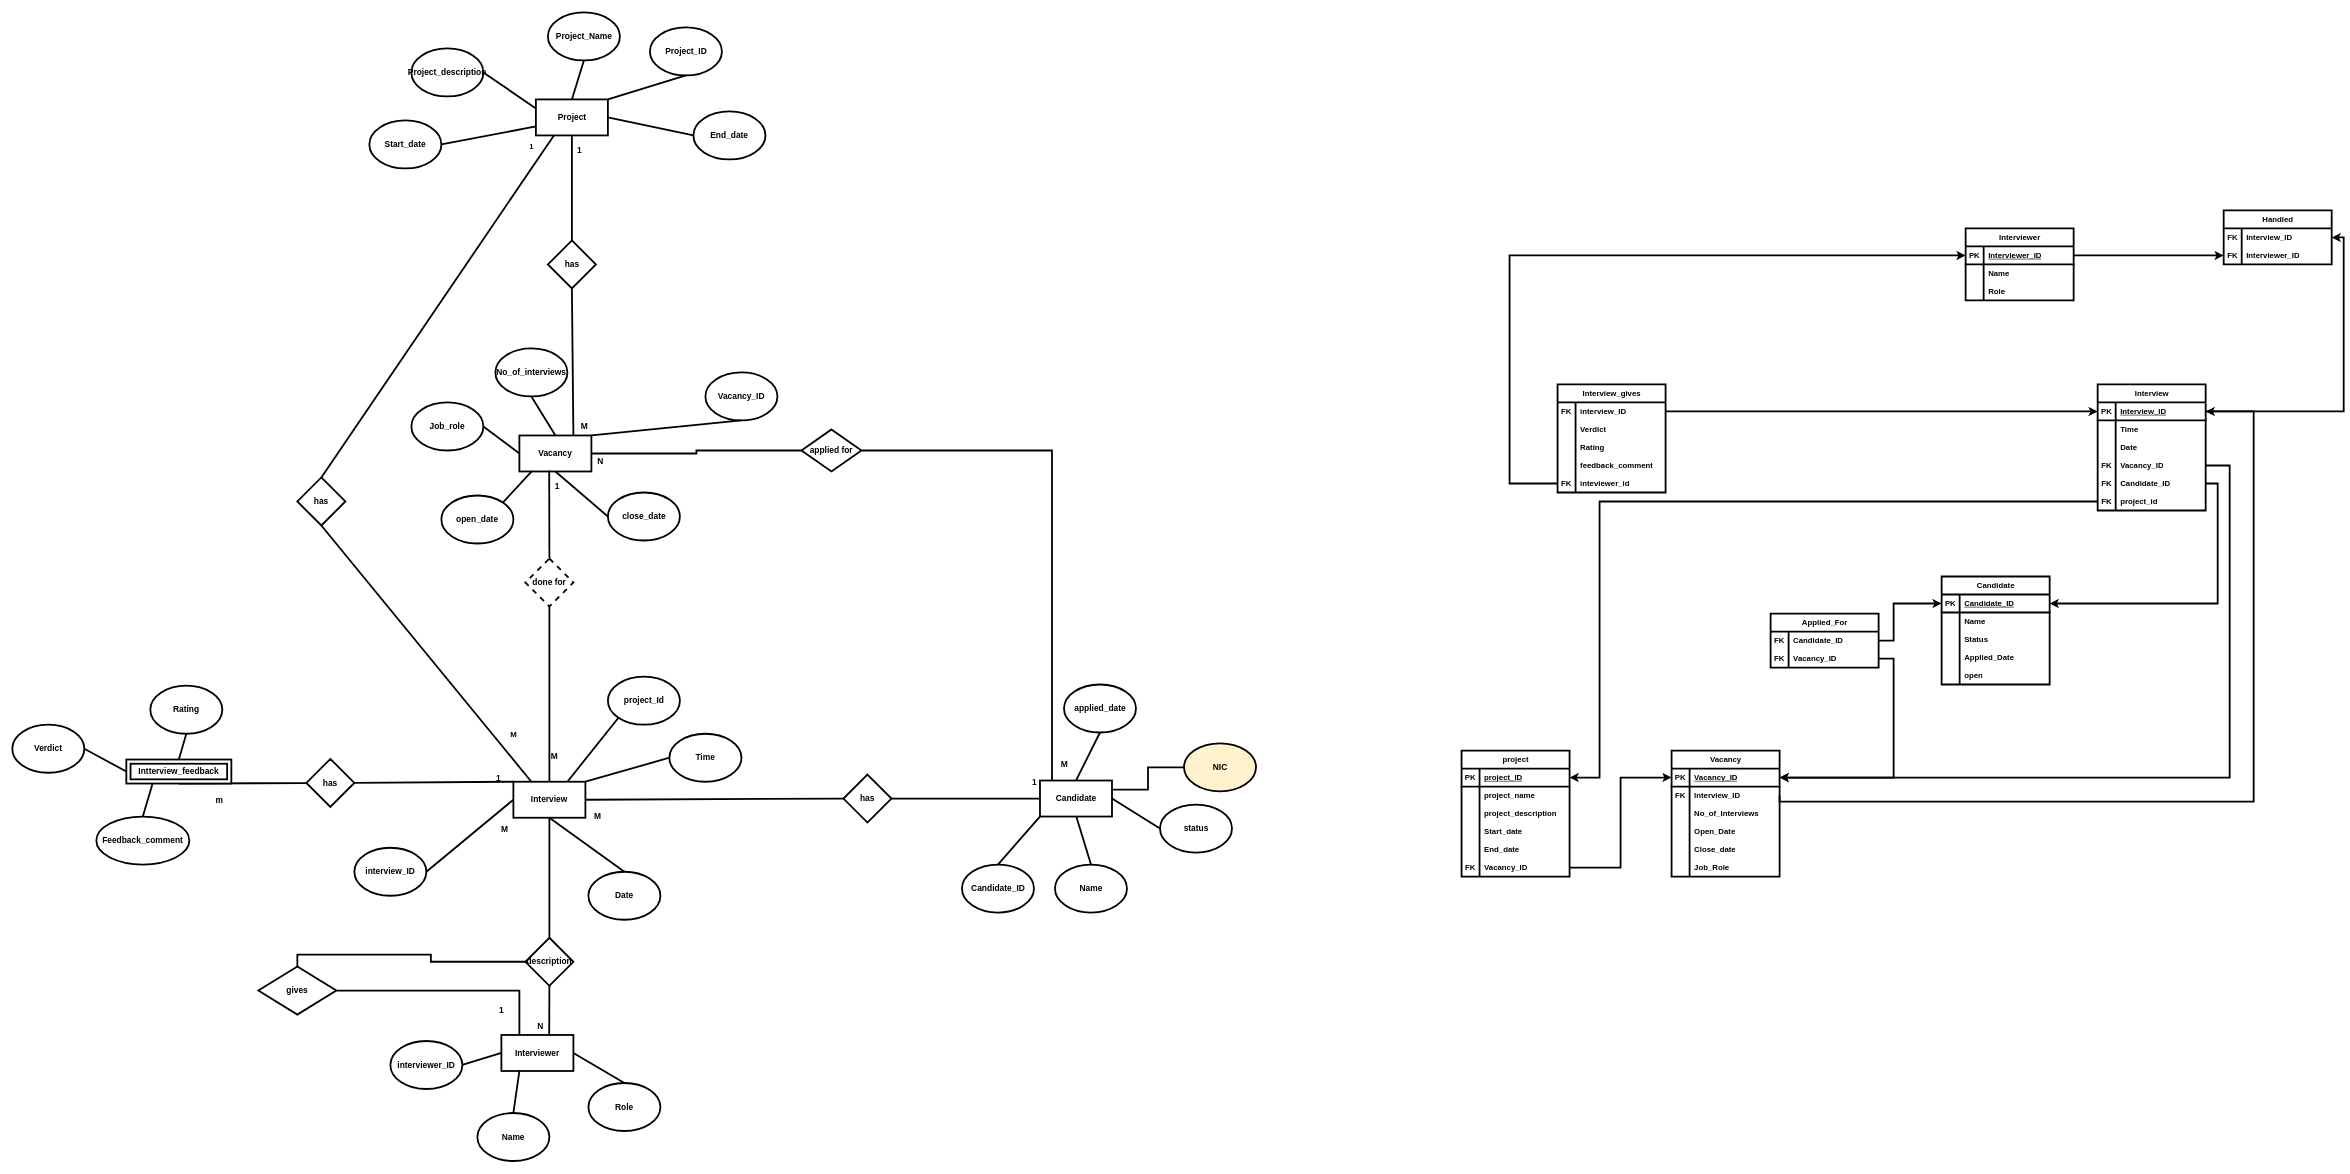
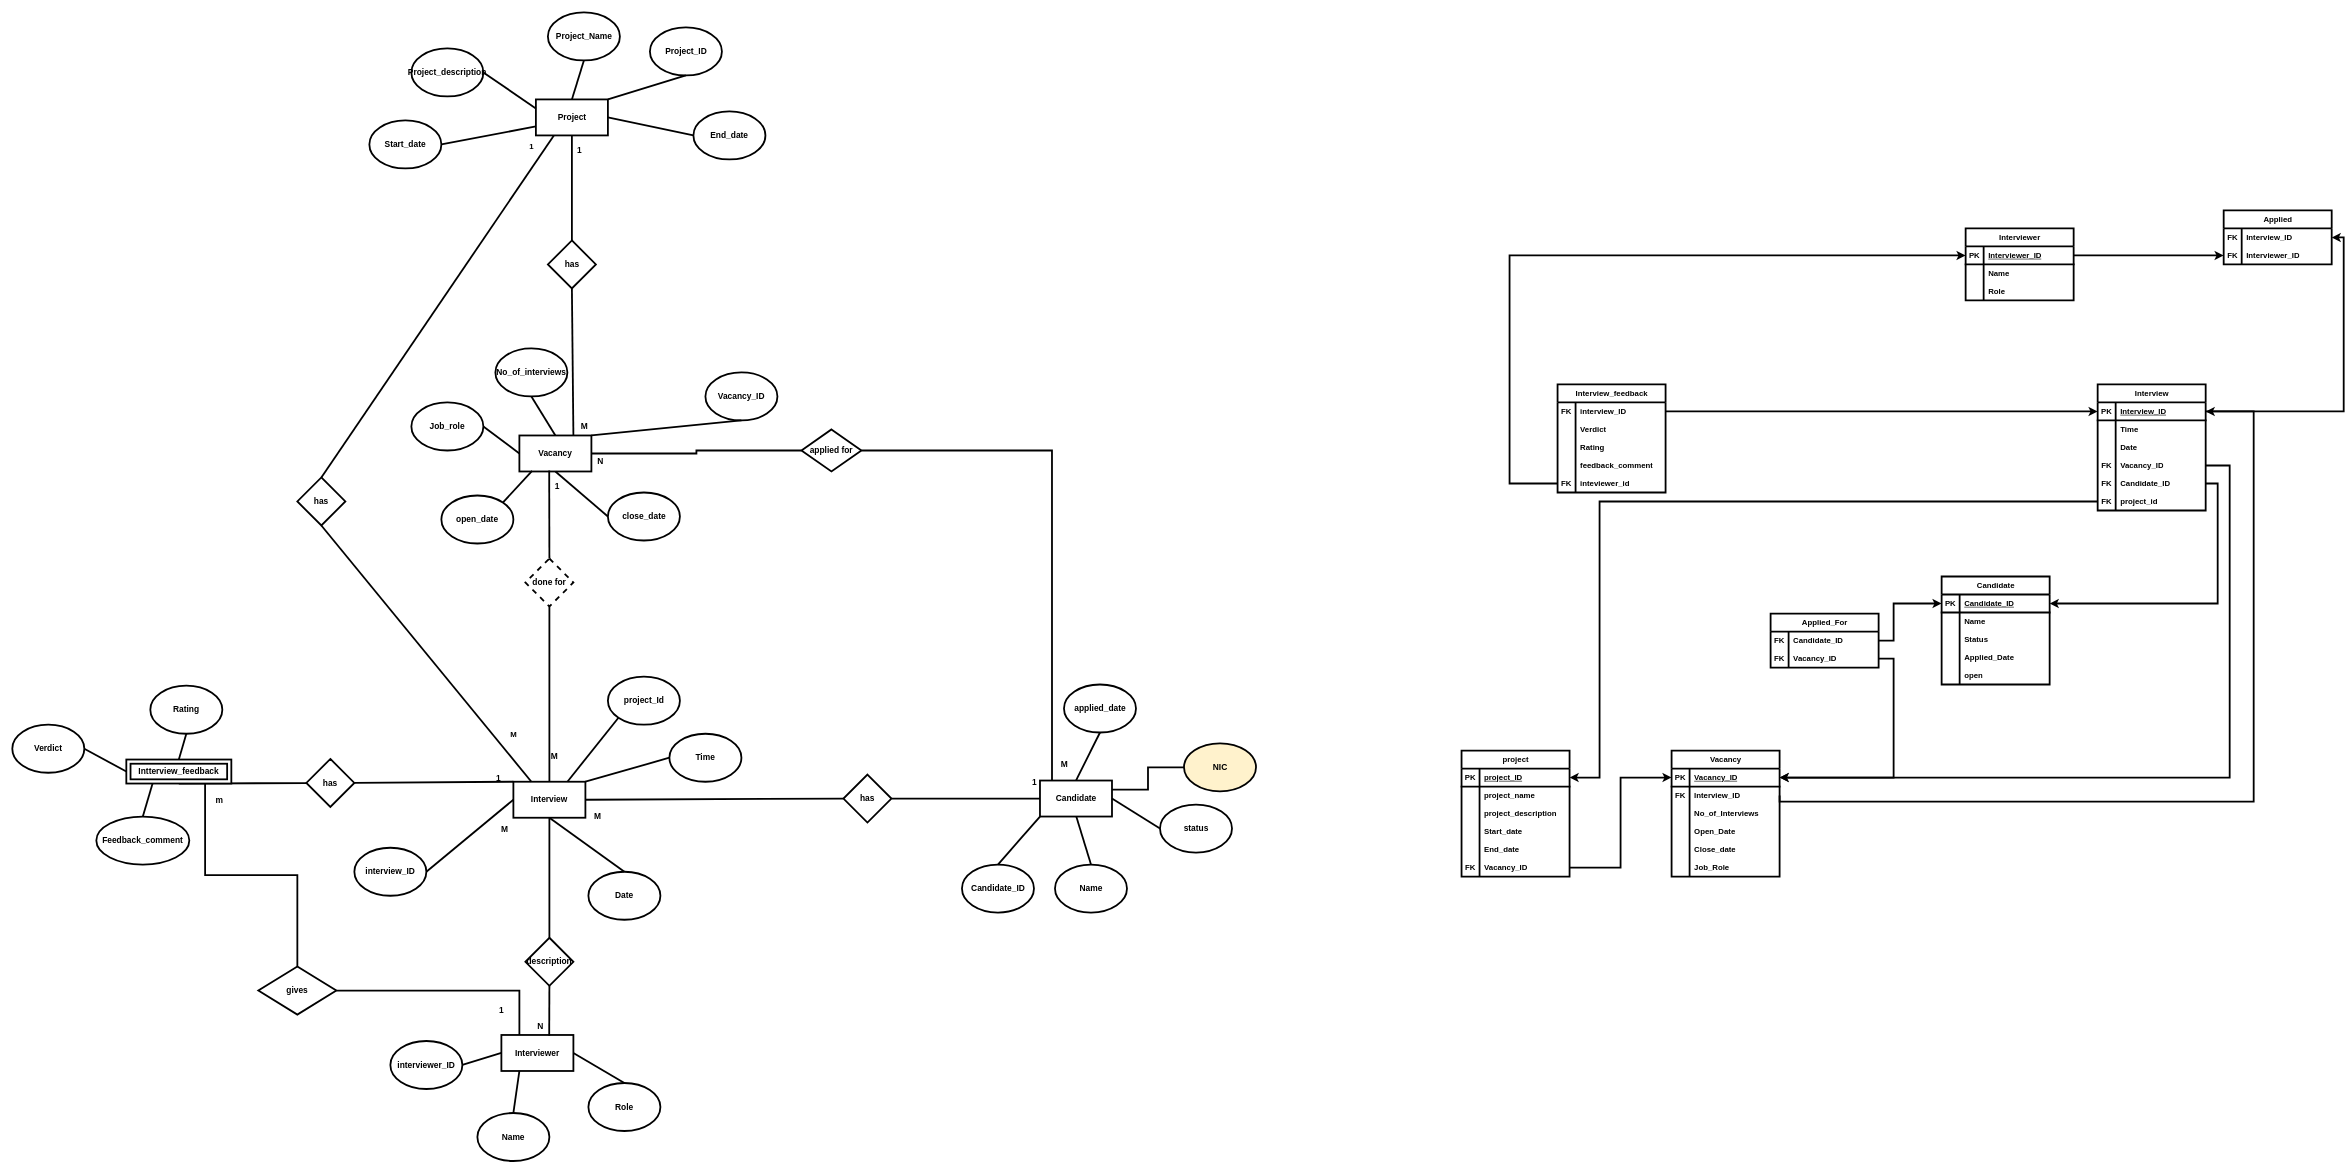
(2278, 219) -> (2278, 219)
(1612, 393) -> (1612, 393)
(413, 954) -> (247, 875)
